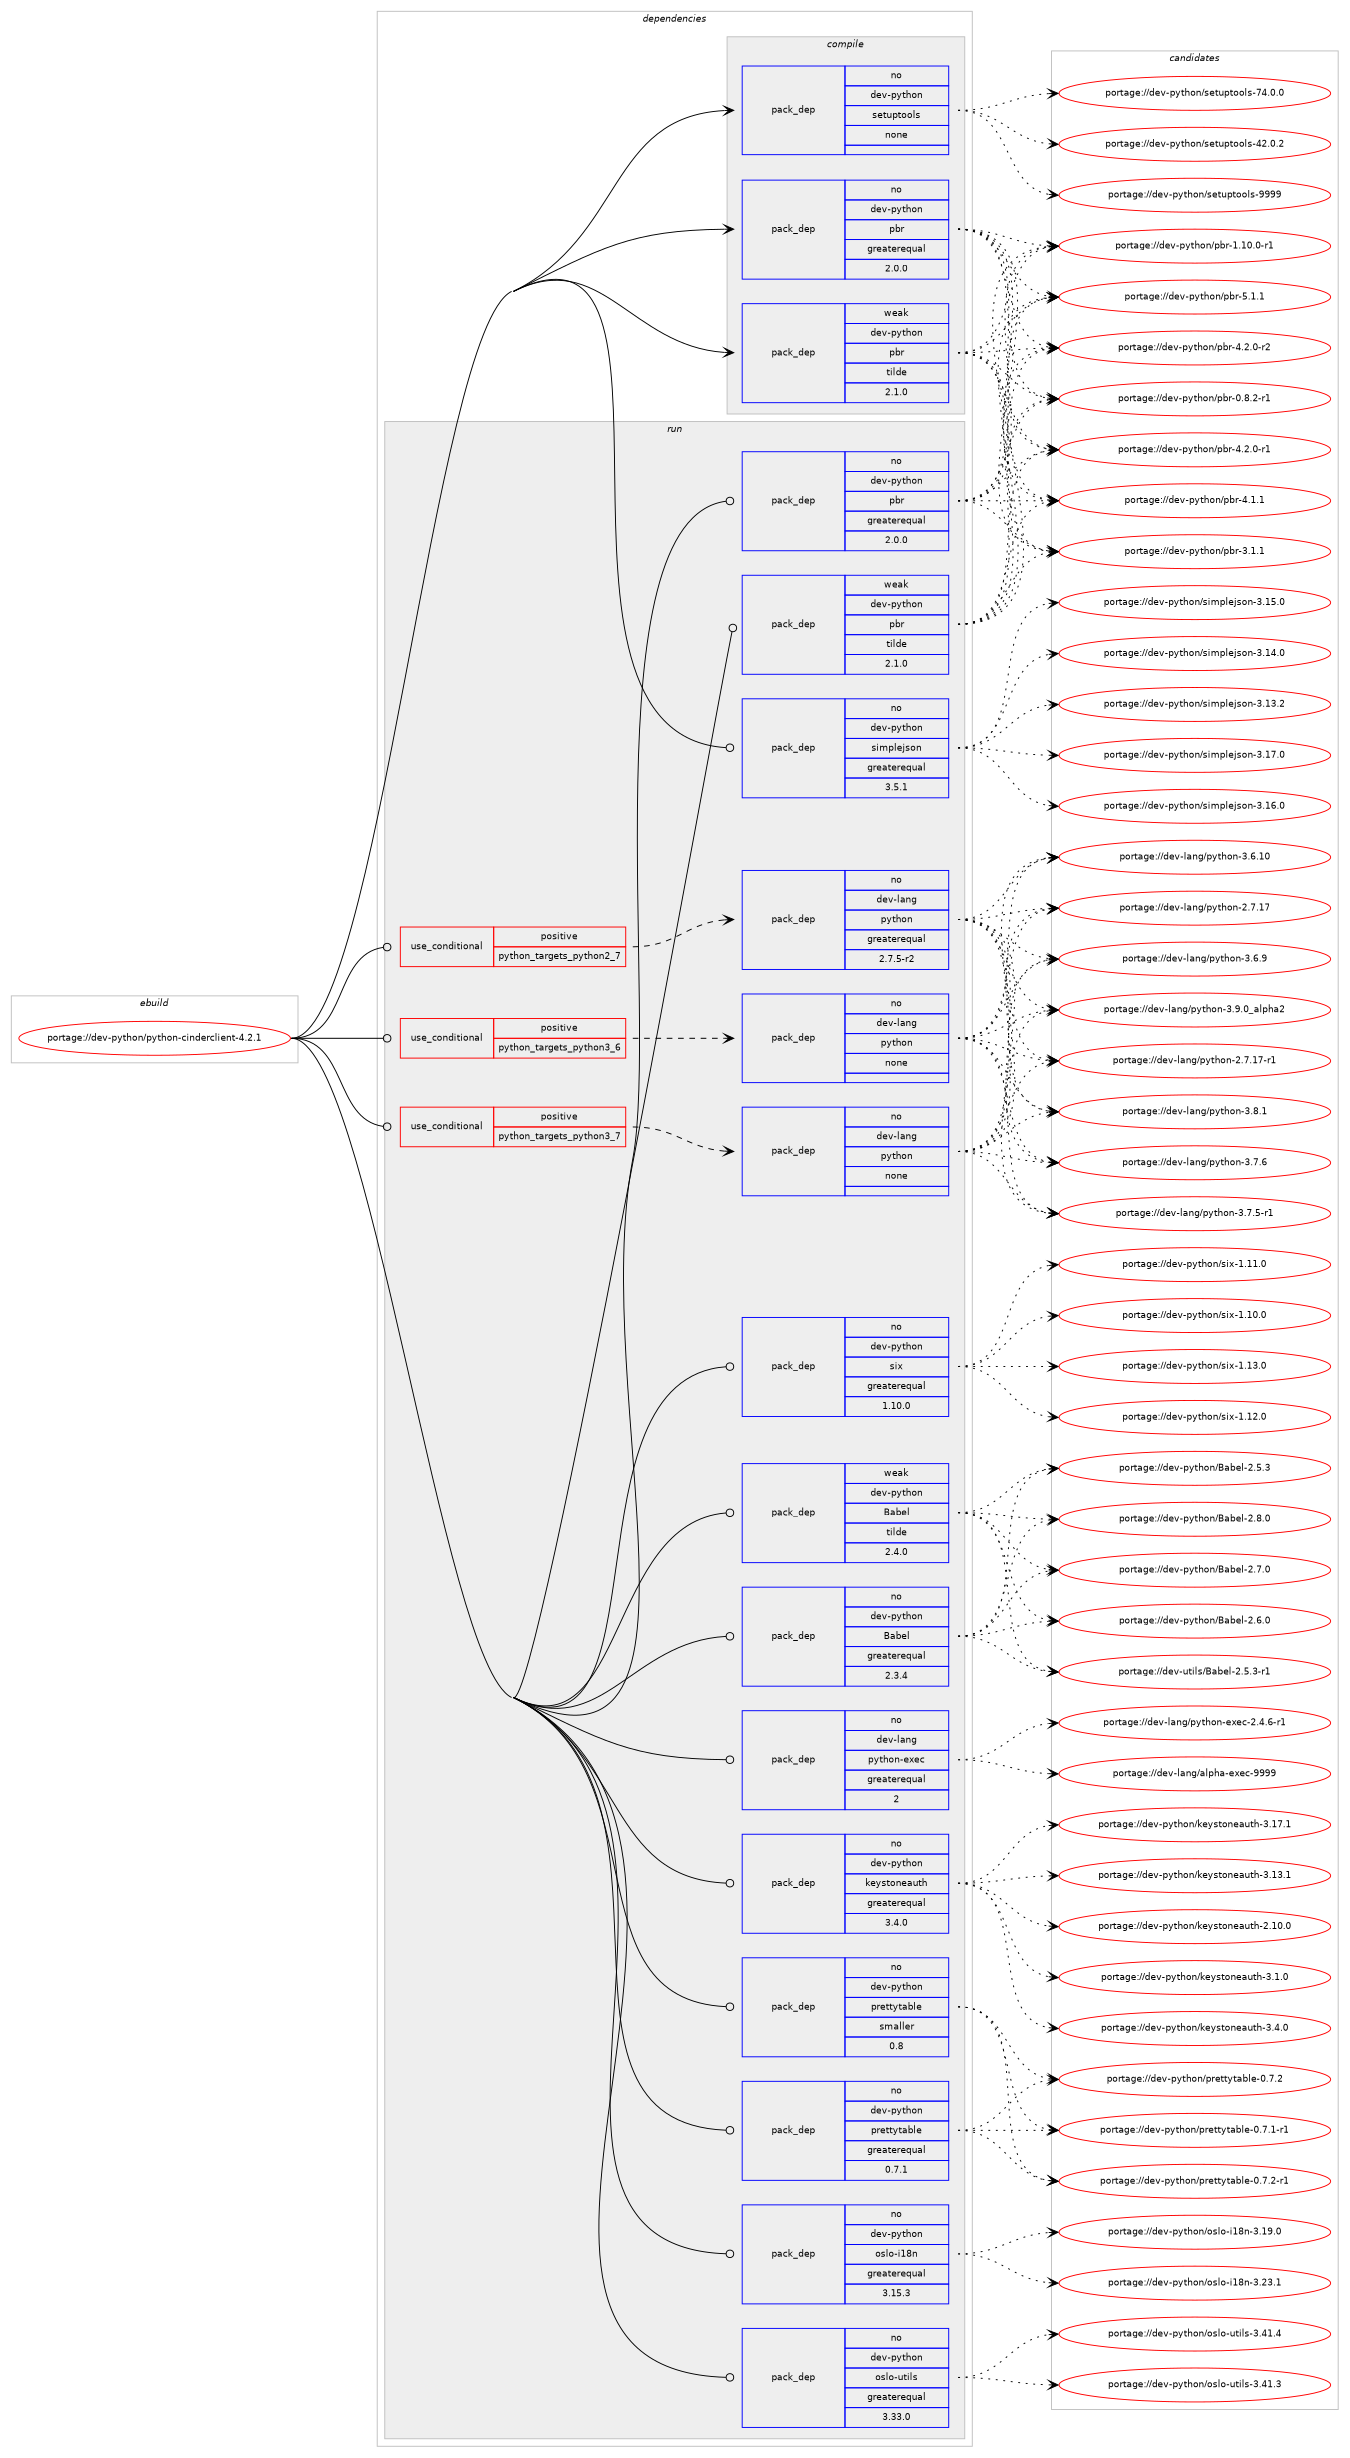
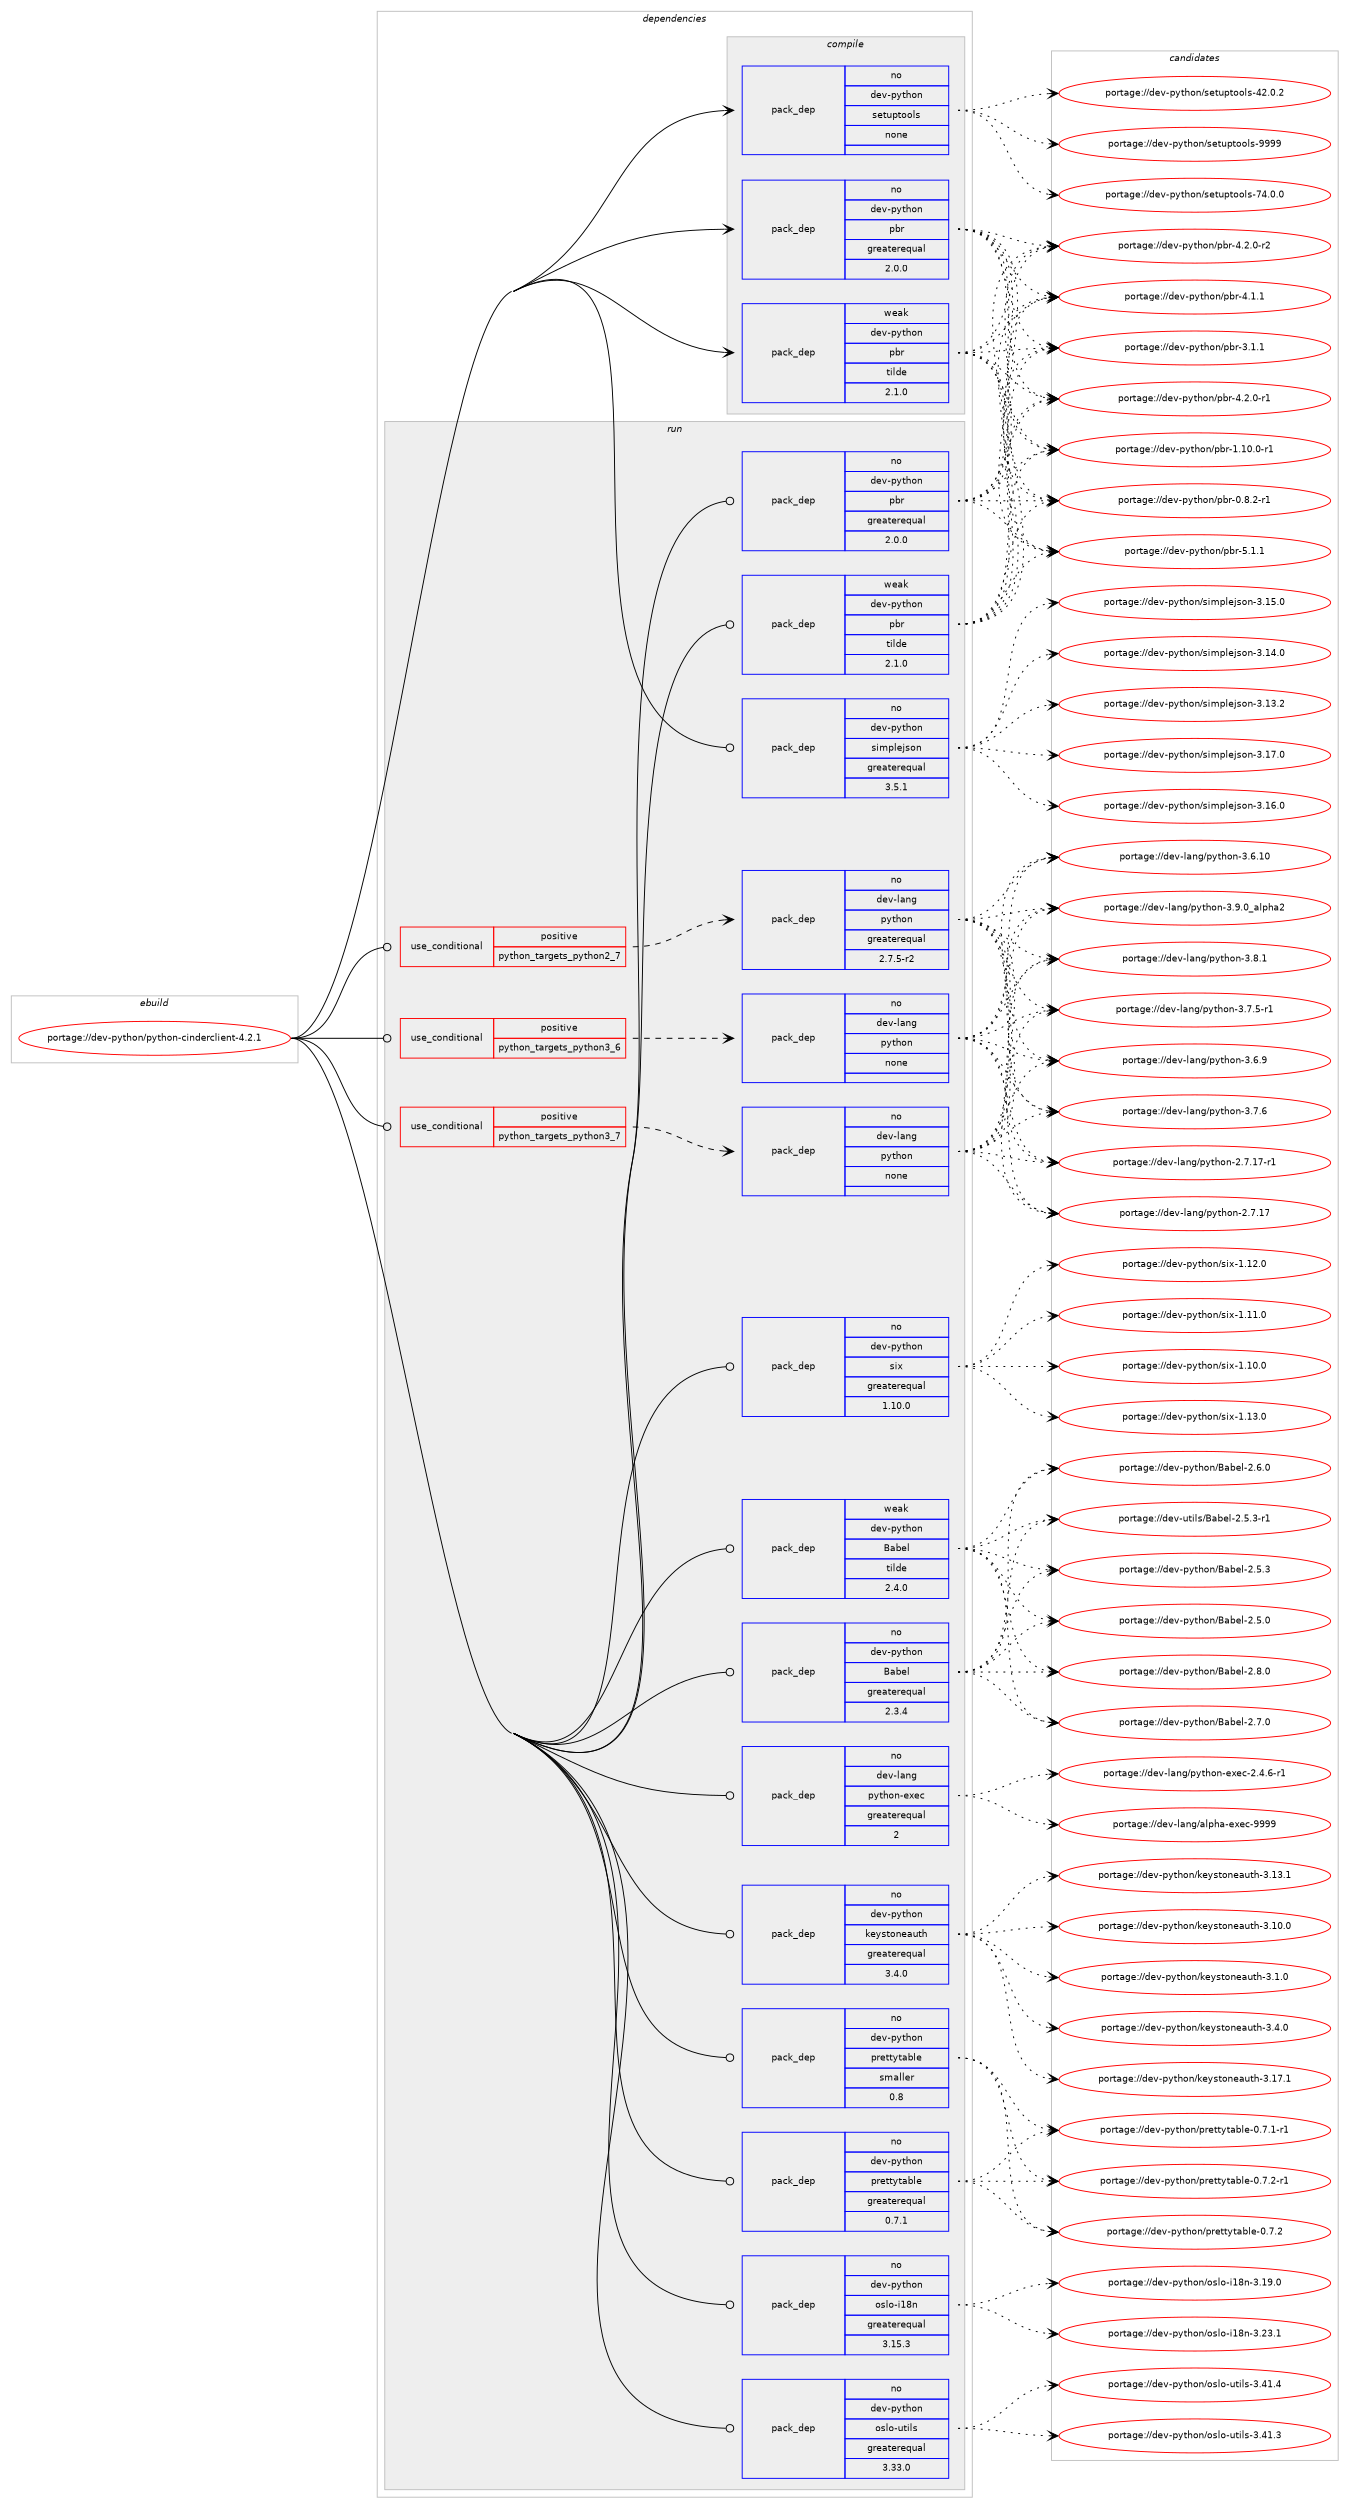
none -> (1195, 1621)
(1195, 1927) -> (1195, 1927)
